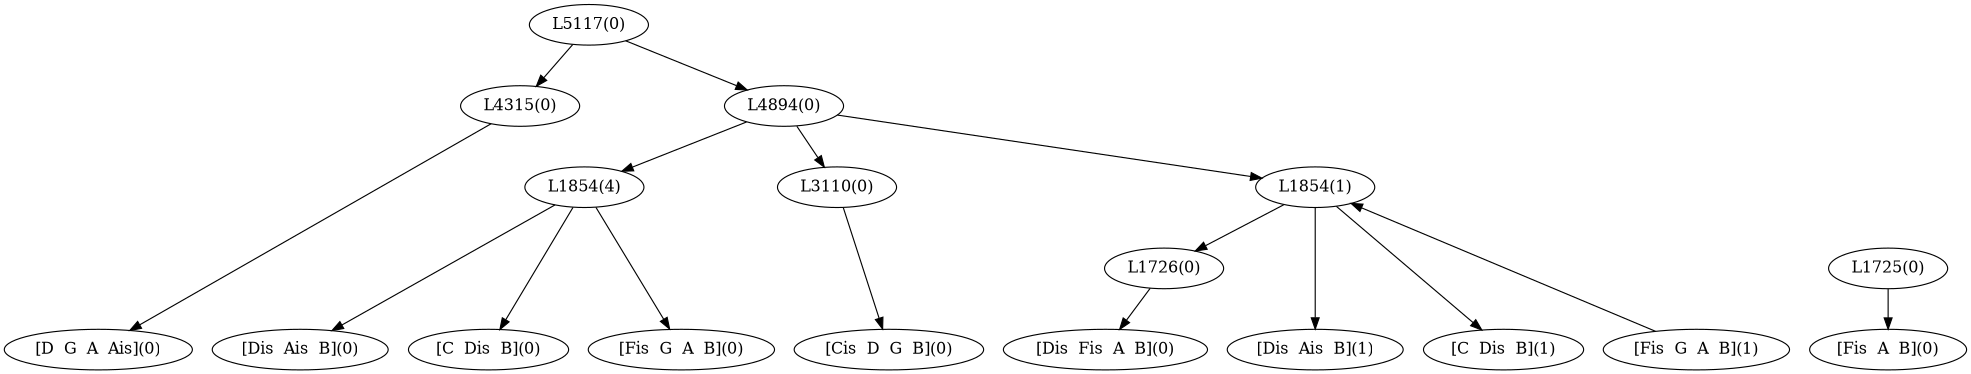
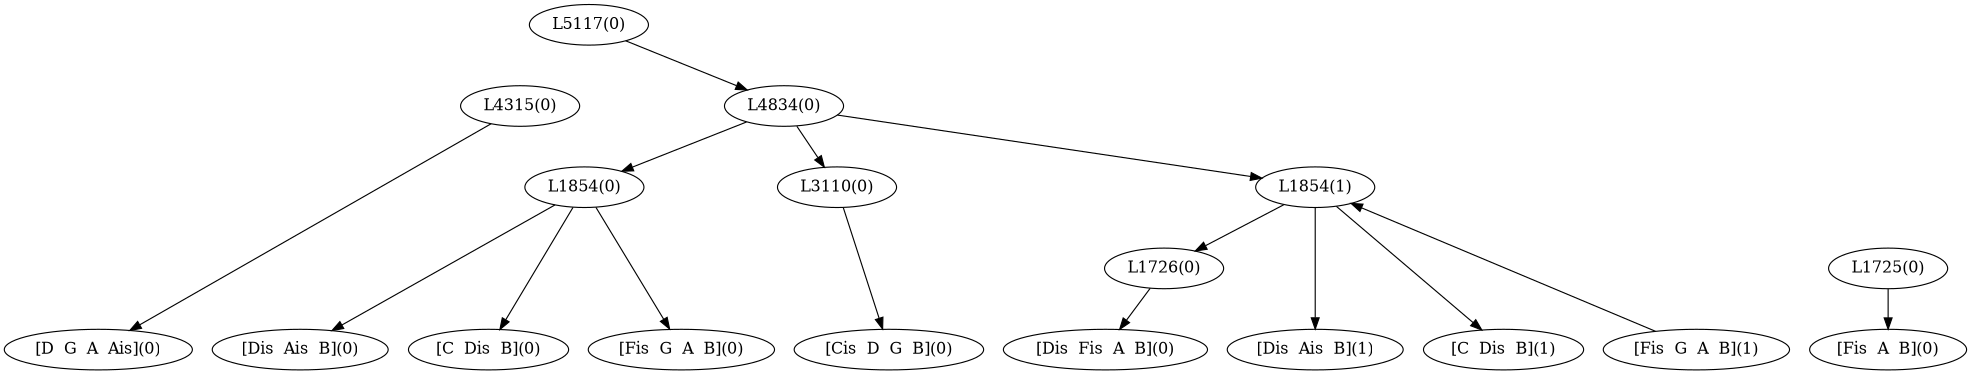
(558, 61) -> none
(784, 106) -> (784, 106)
(584, 187) -> (584, 187)
